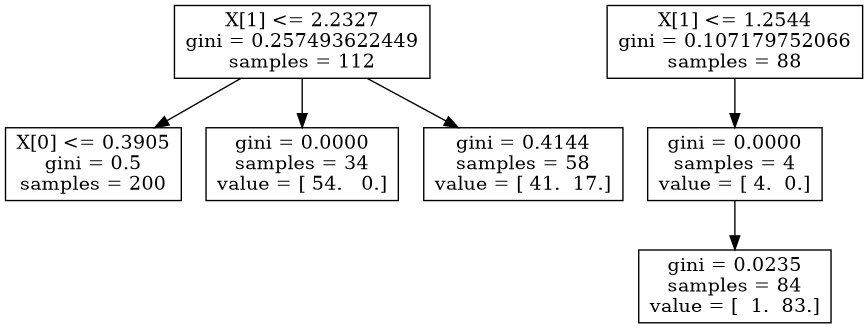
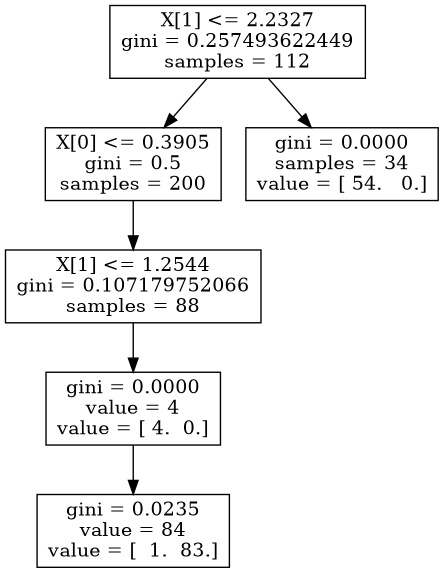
(523, 164) -> none
(735, 164) -> (133, 409)
none -> (133, 218)
(735, 286) -> (133, 531)
